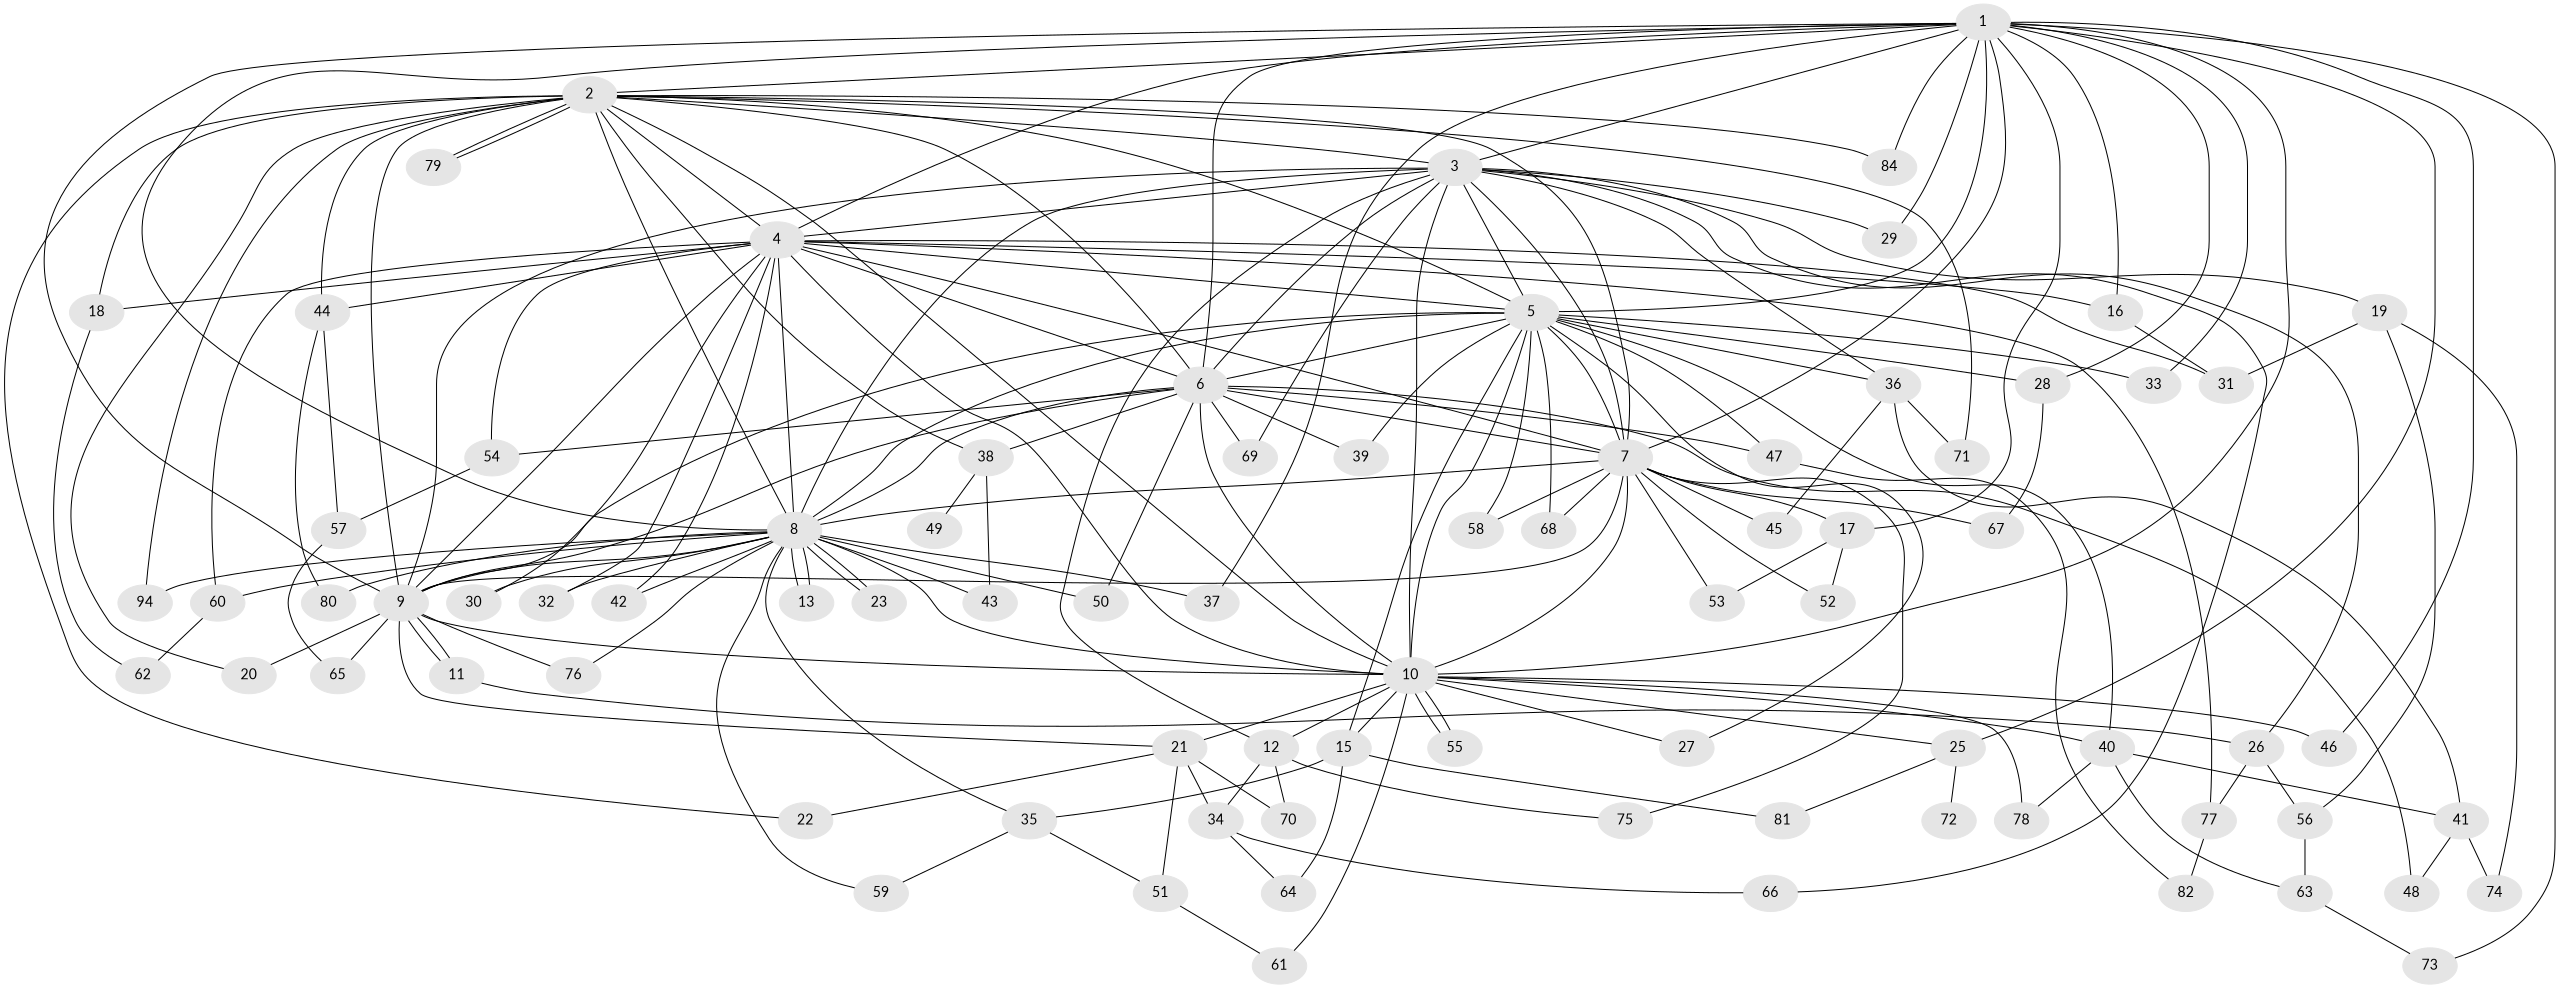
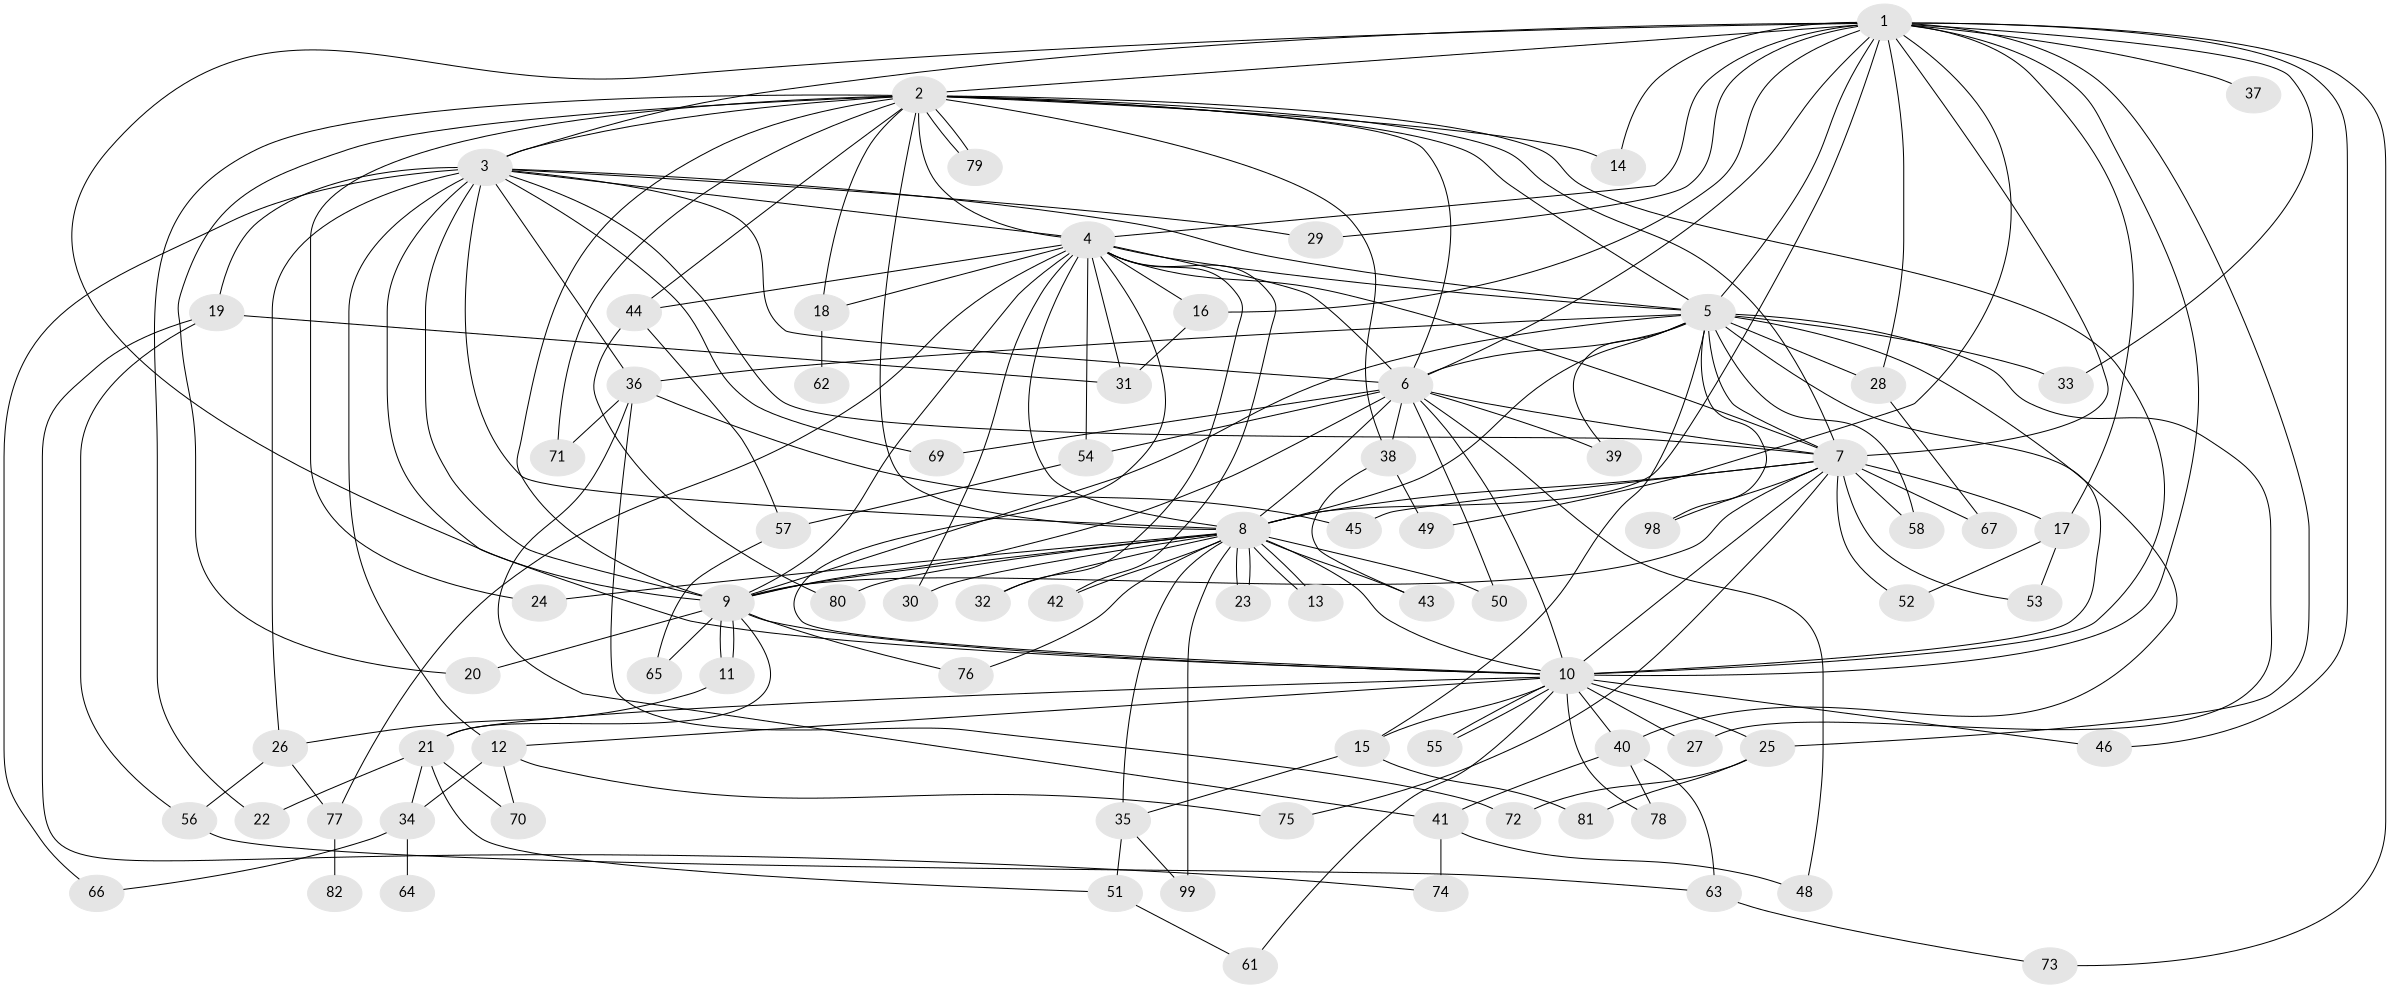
(1890, 167) -> (1618, 167)
none -> (1916, 402)
(1775, 458) -> none
(1549, 530) -> (1653, 530)
(1004, 564) -> none
(145, 603) -> (539, 603)
(218, 603) -> none
none -> (909, 728)
(1330, 825) -> none
(881, 893) -> (1188, 893)
